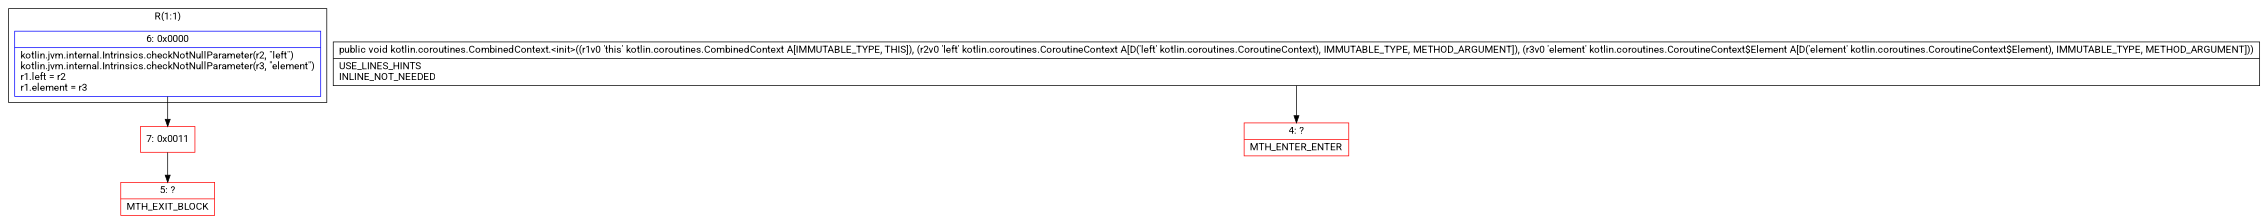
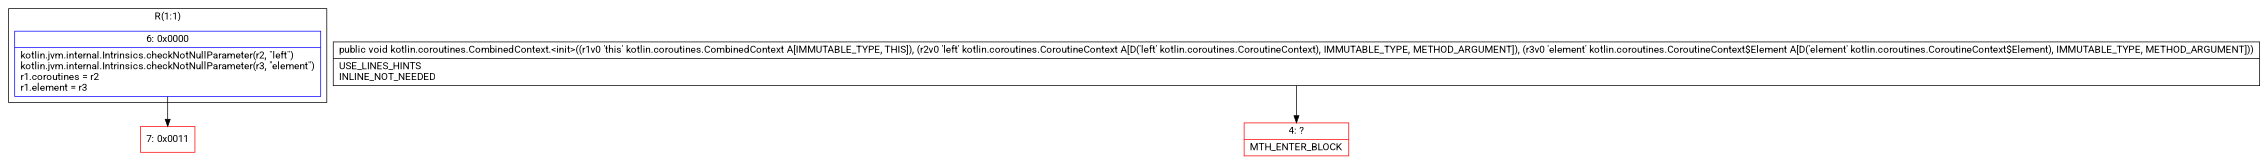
(43, 77) -> (60, 77)
(1296, 147) -> (1296, 147)
(168, 199) -> none
